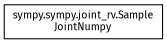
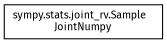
(83, 22) -> (83, 22)
